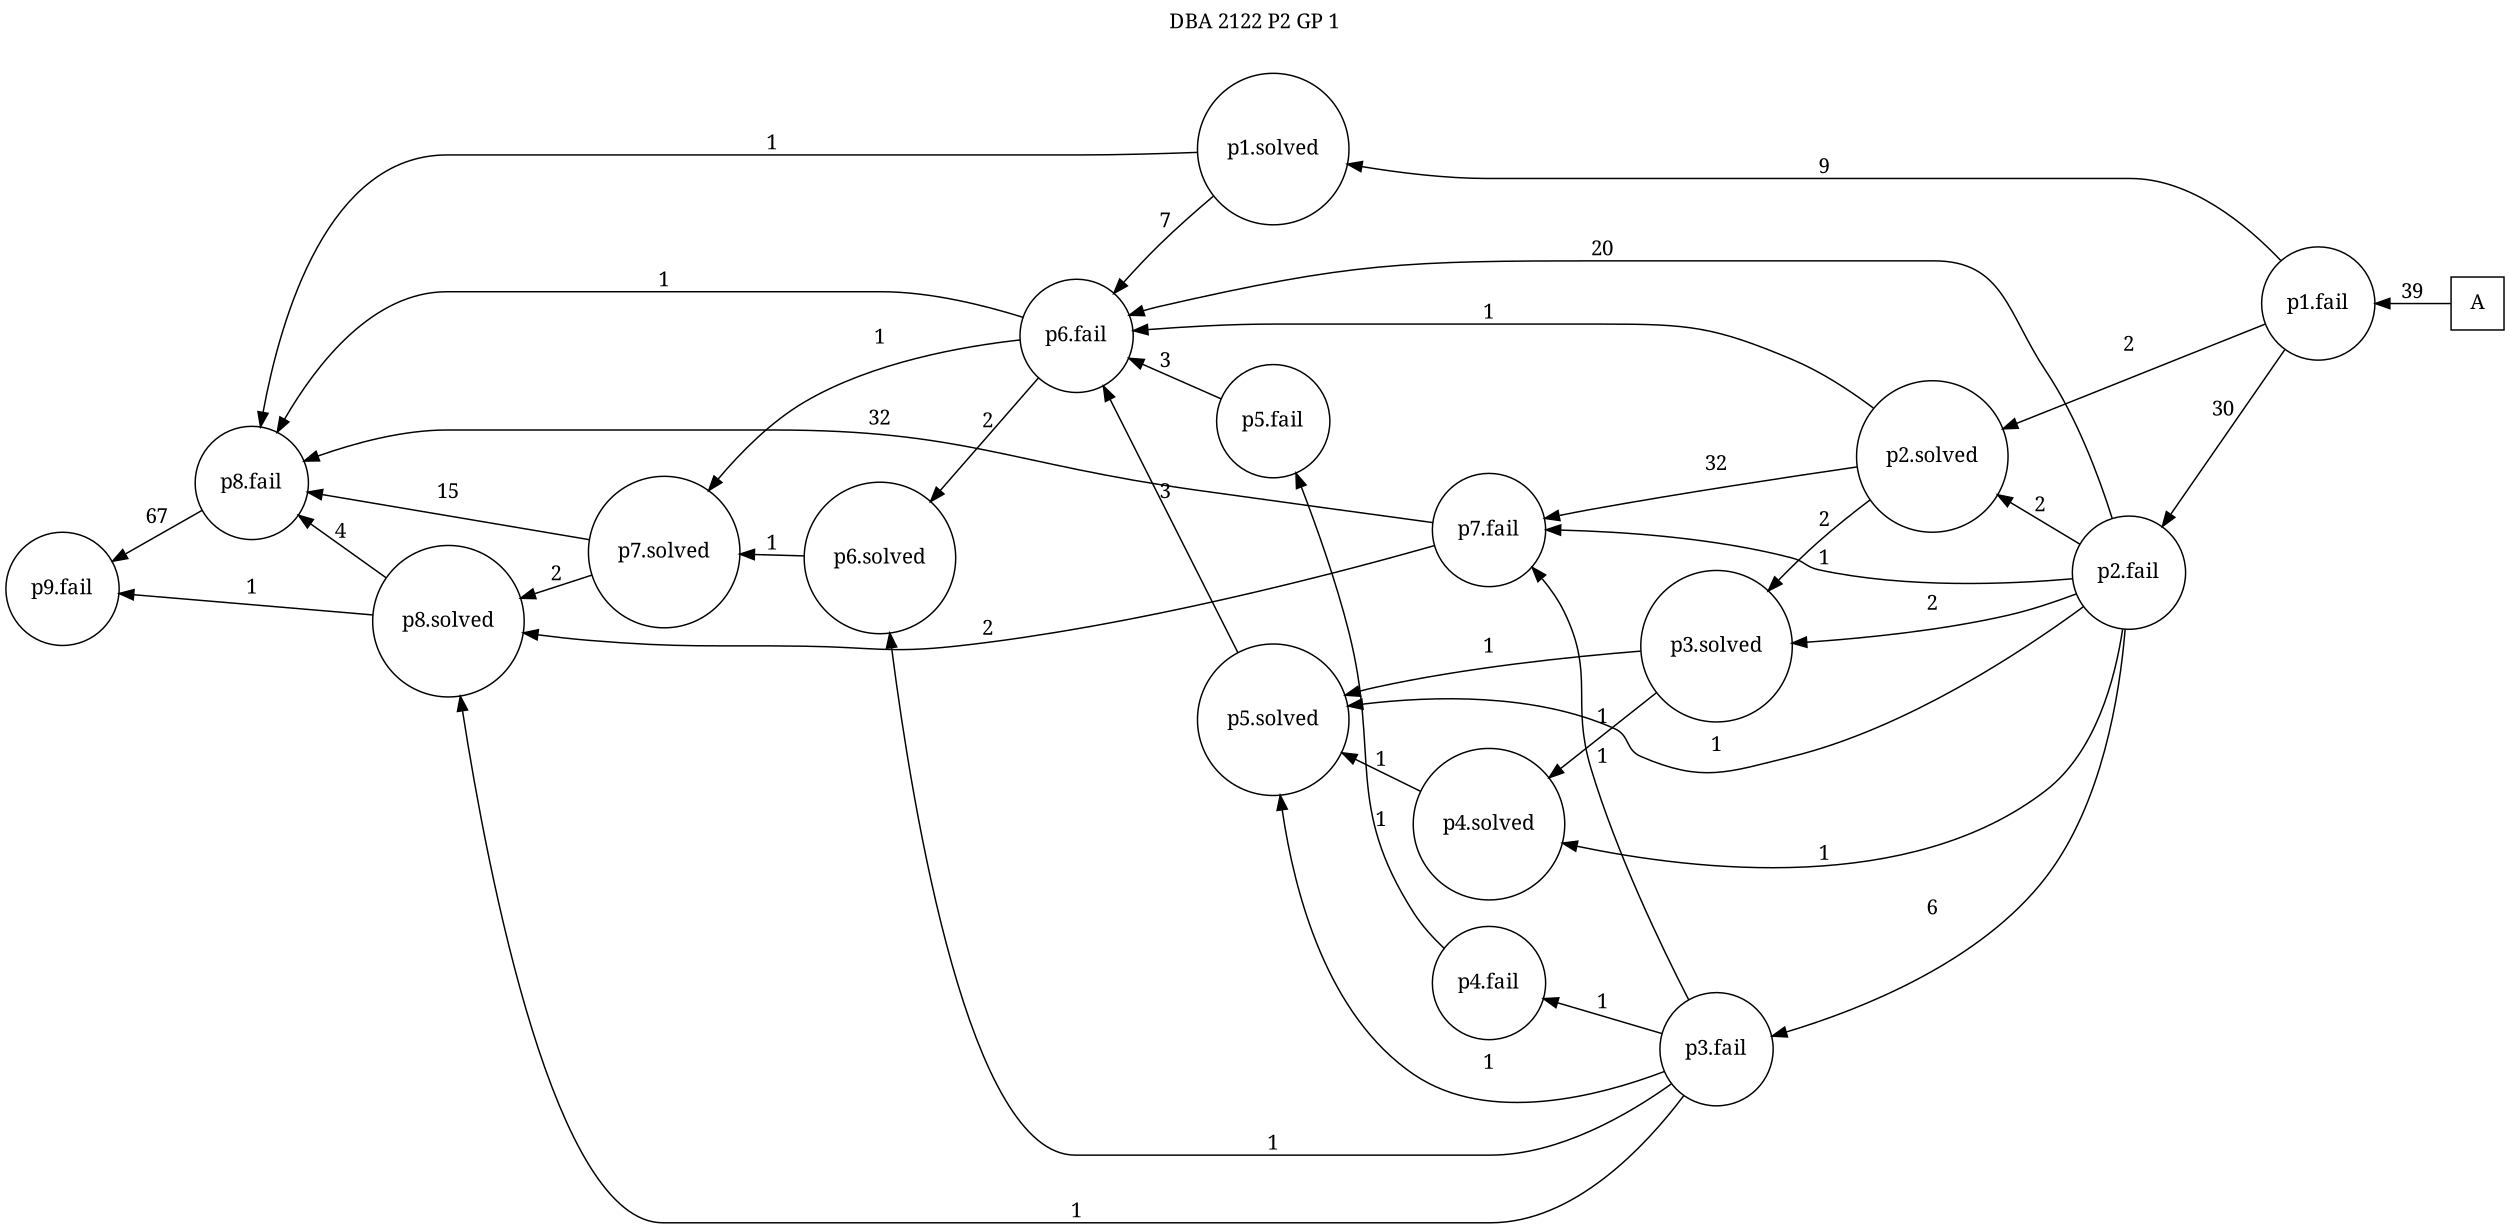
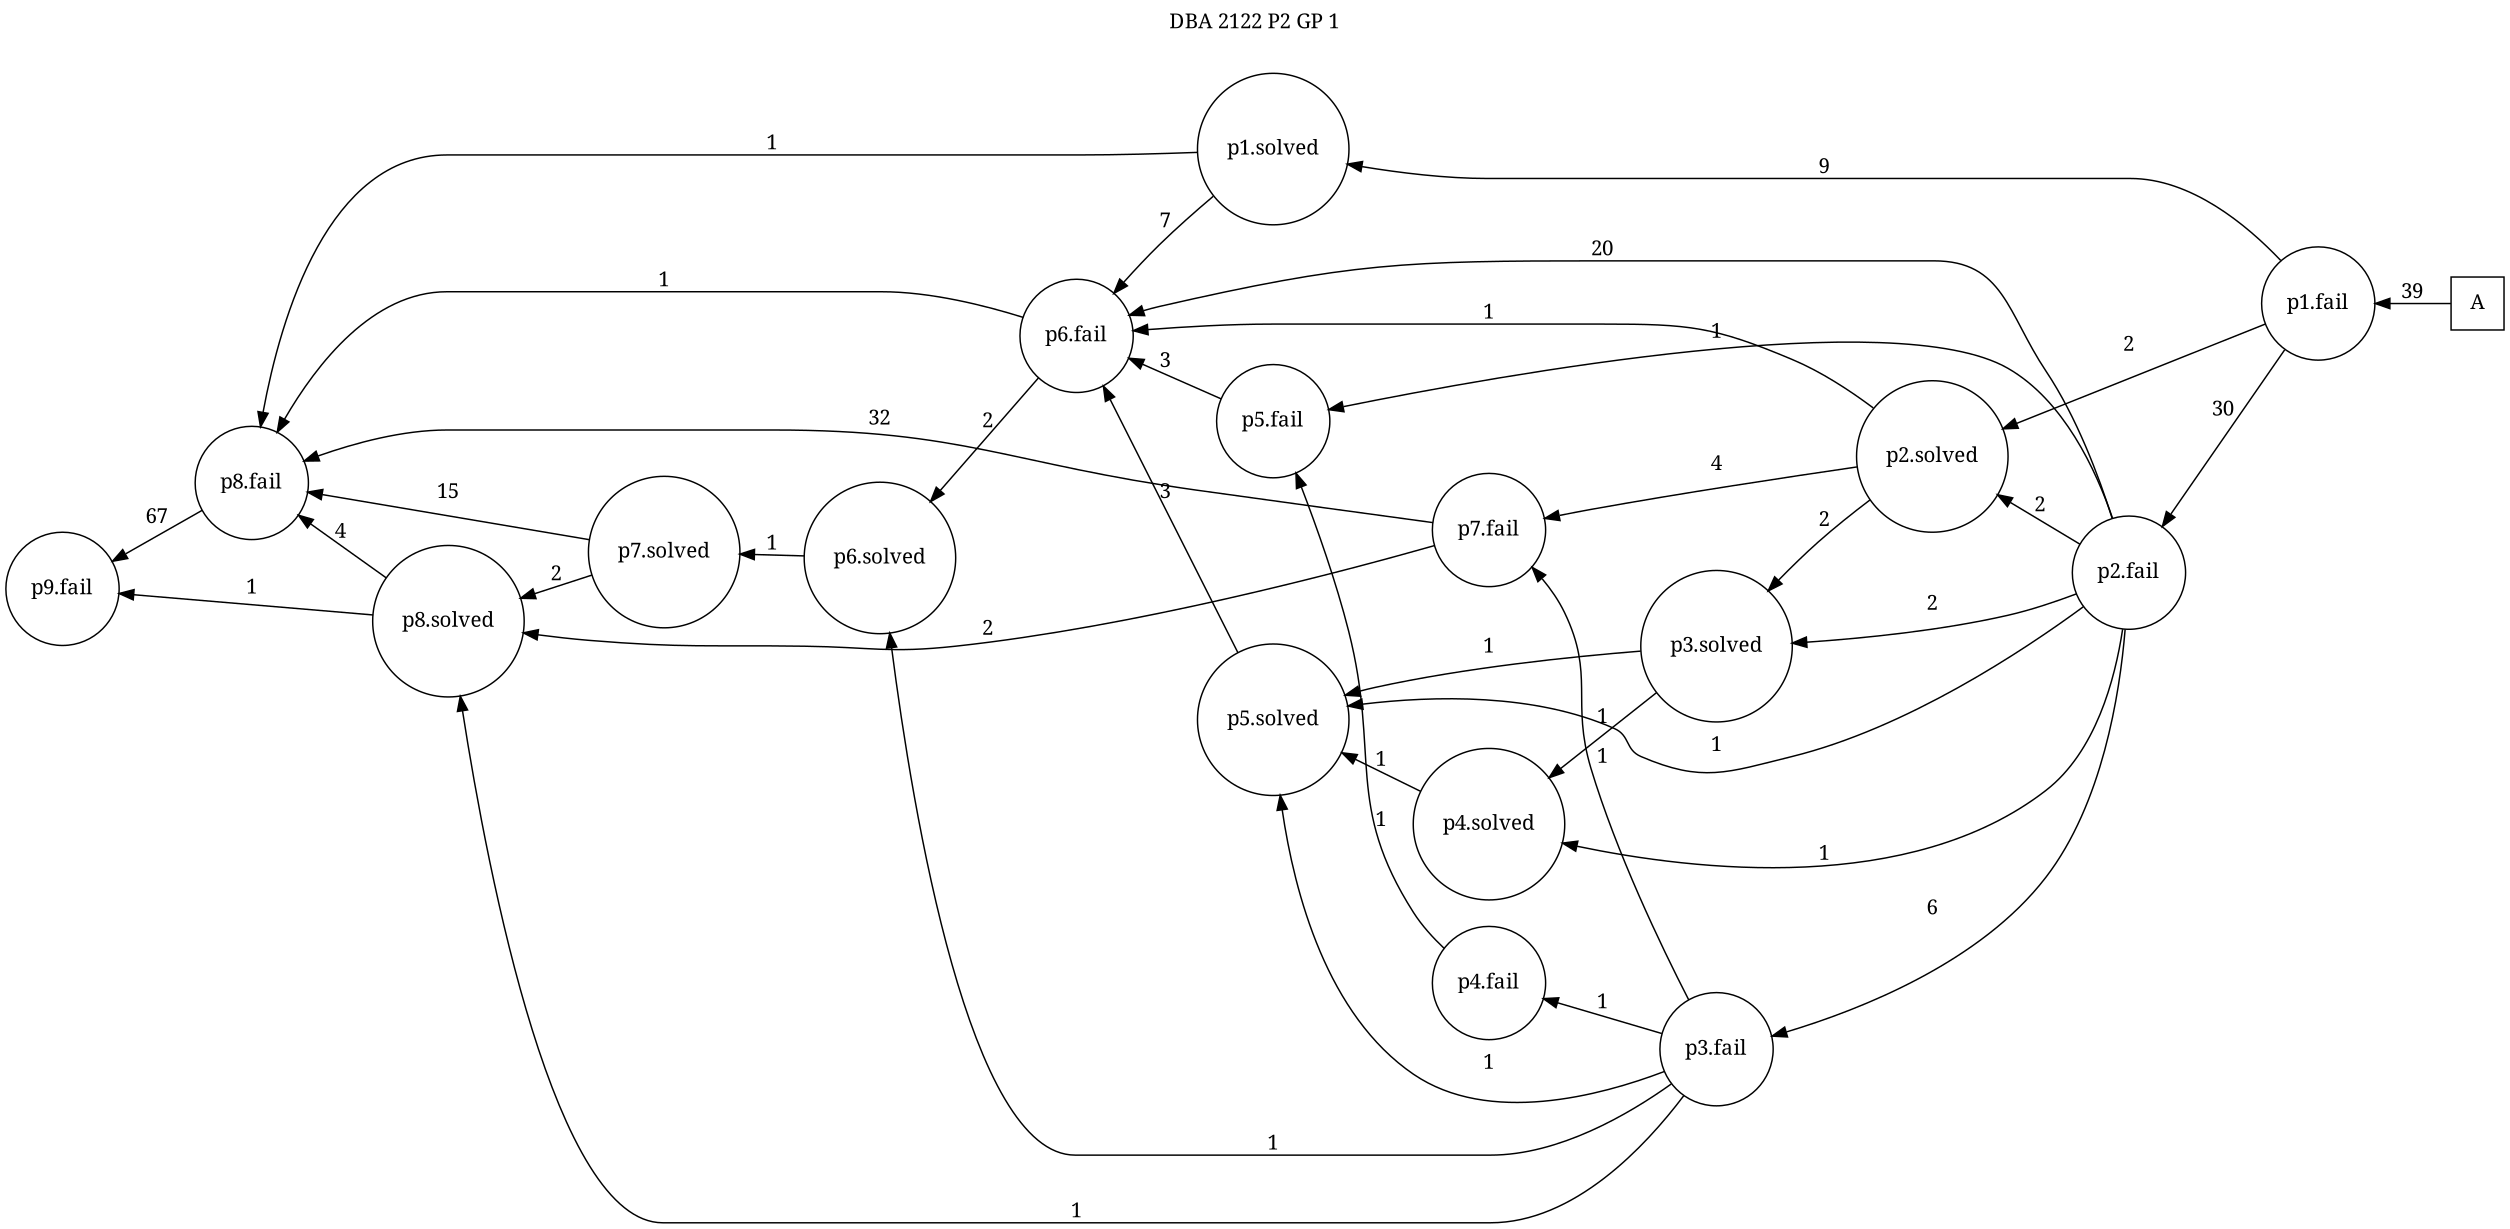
(854, 378) -> none
(1717, 465) -> (1717, 465)
(1815, 569) -> (1790, 344)
